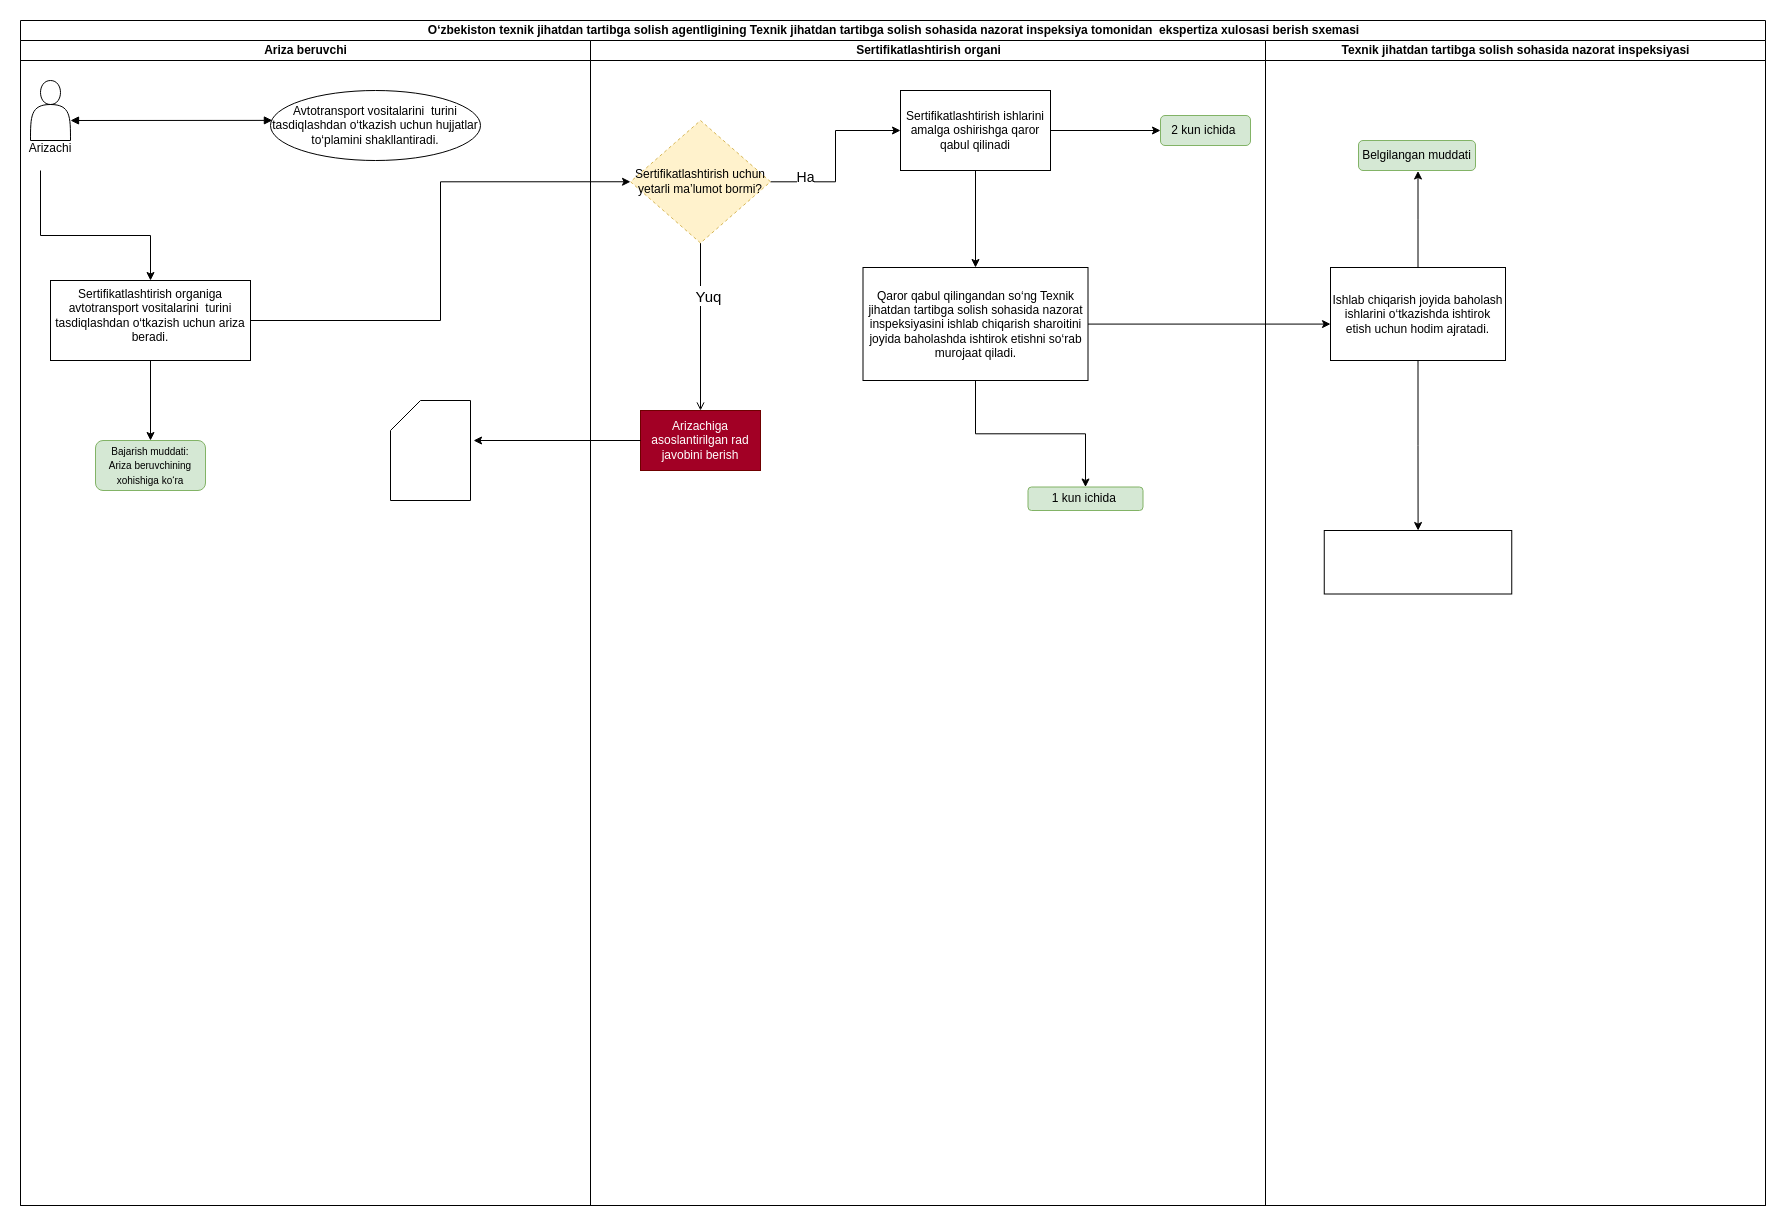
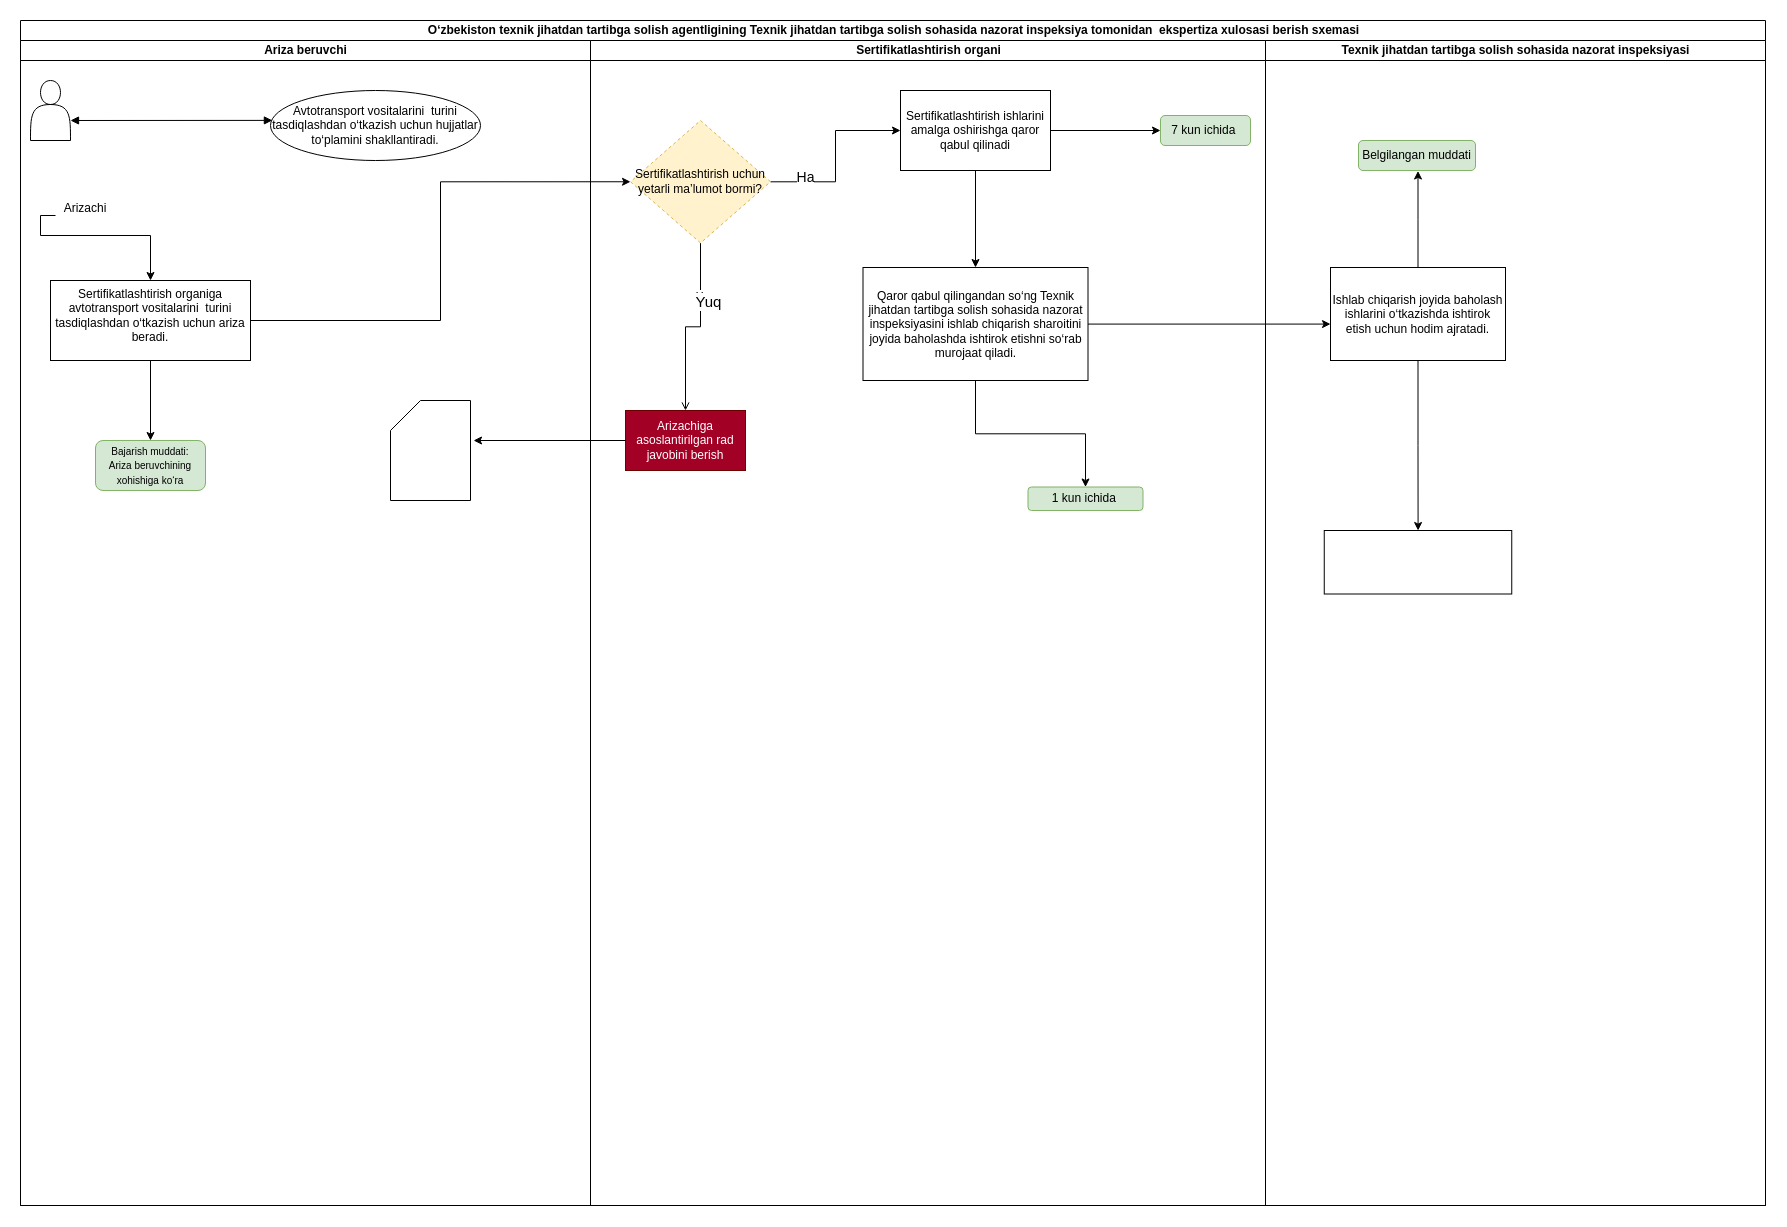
(1206, 131) -> (1206, 131)
(51, 156) -> (86, 216)
(701, 441) -> (686, 441)
